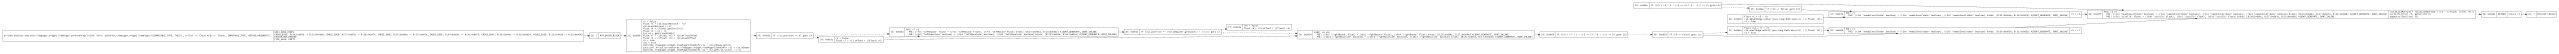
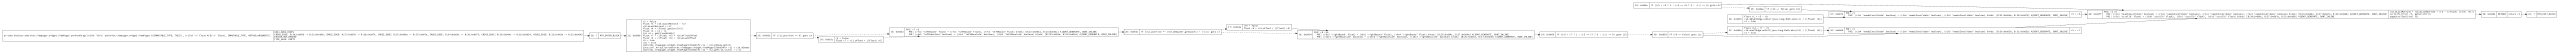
(1323, 32) -> (1322, 32)
(1090, 38) -> (1309, 30)
